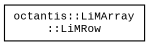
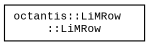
(75, 23) -> (75, 23)
